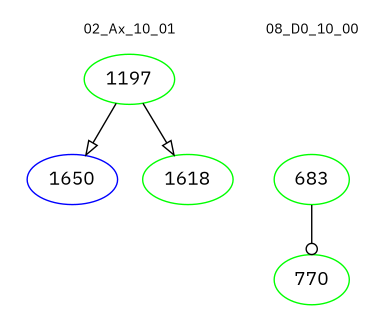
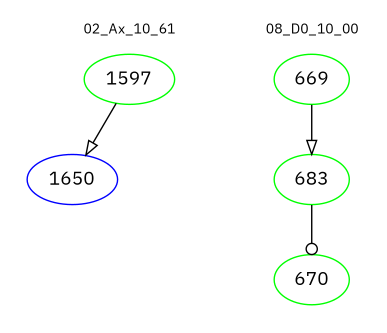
(130, 30) -> (130, 30)
(129, 79) -> (129, 79)
none -> (312, 79)
(188, 180) -> none
(312, 280) -> (312, 280)
